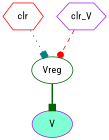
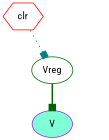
(81, 16) -> none
